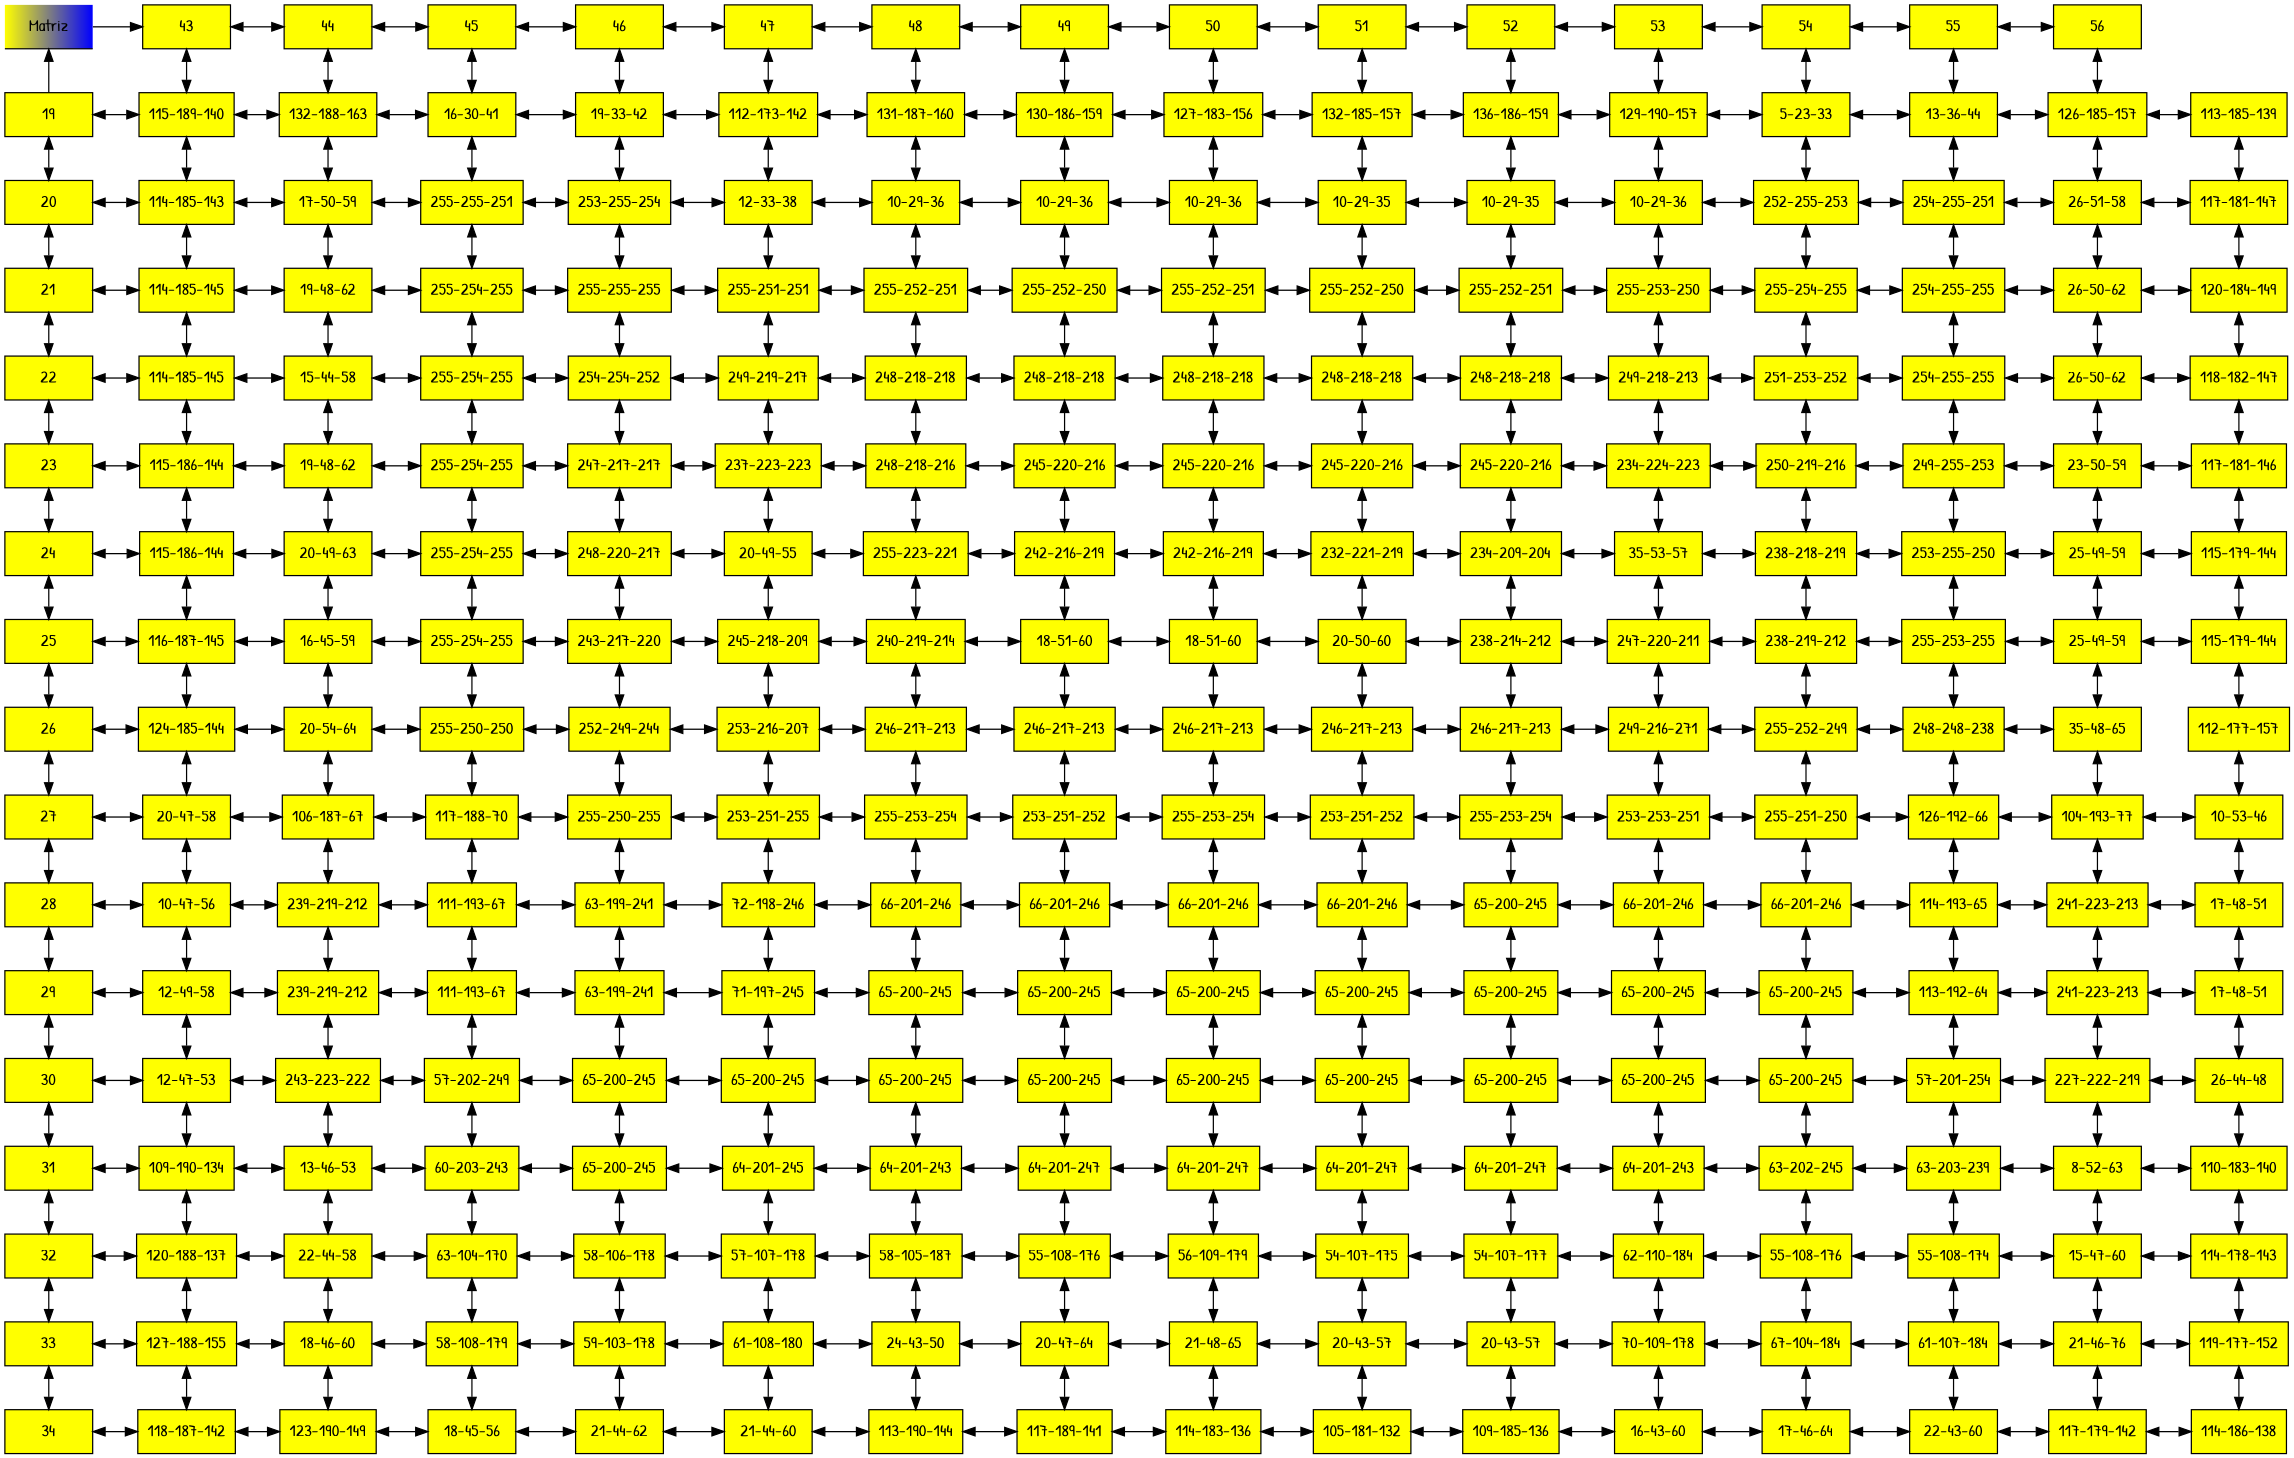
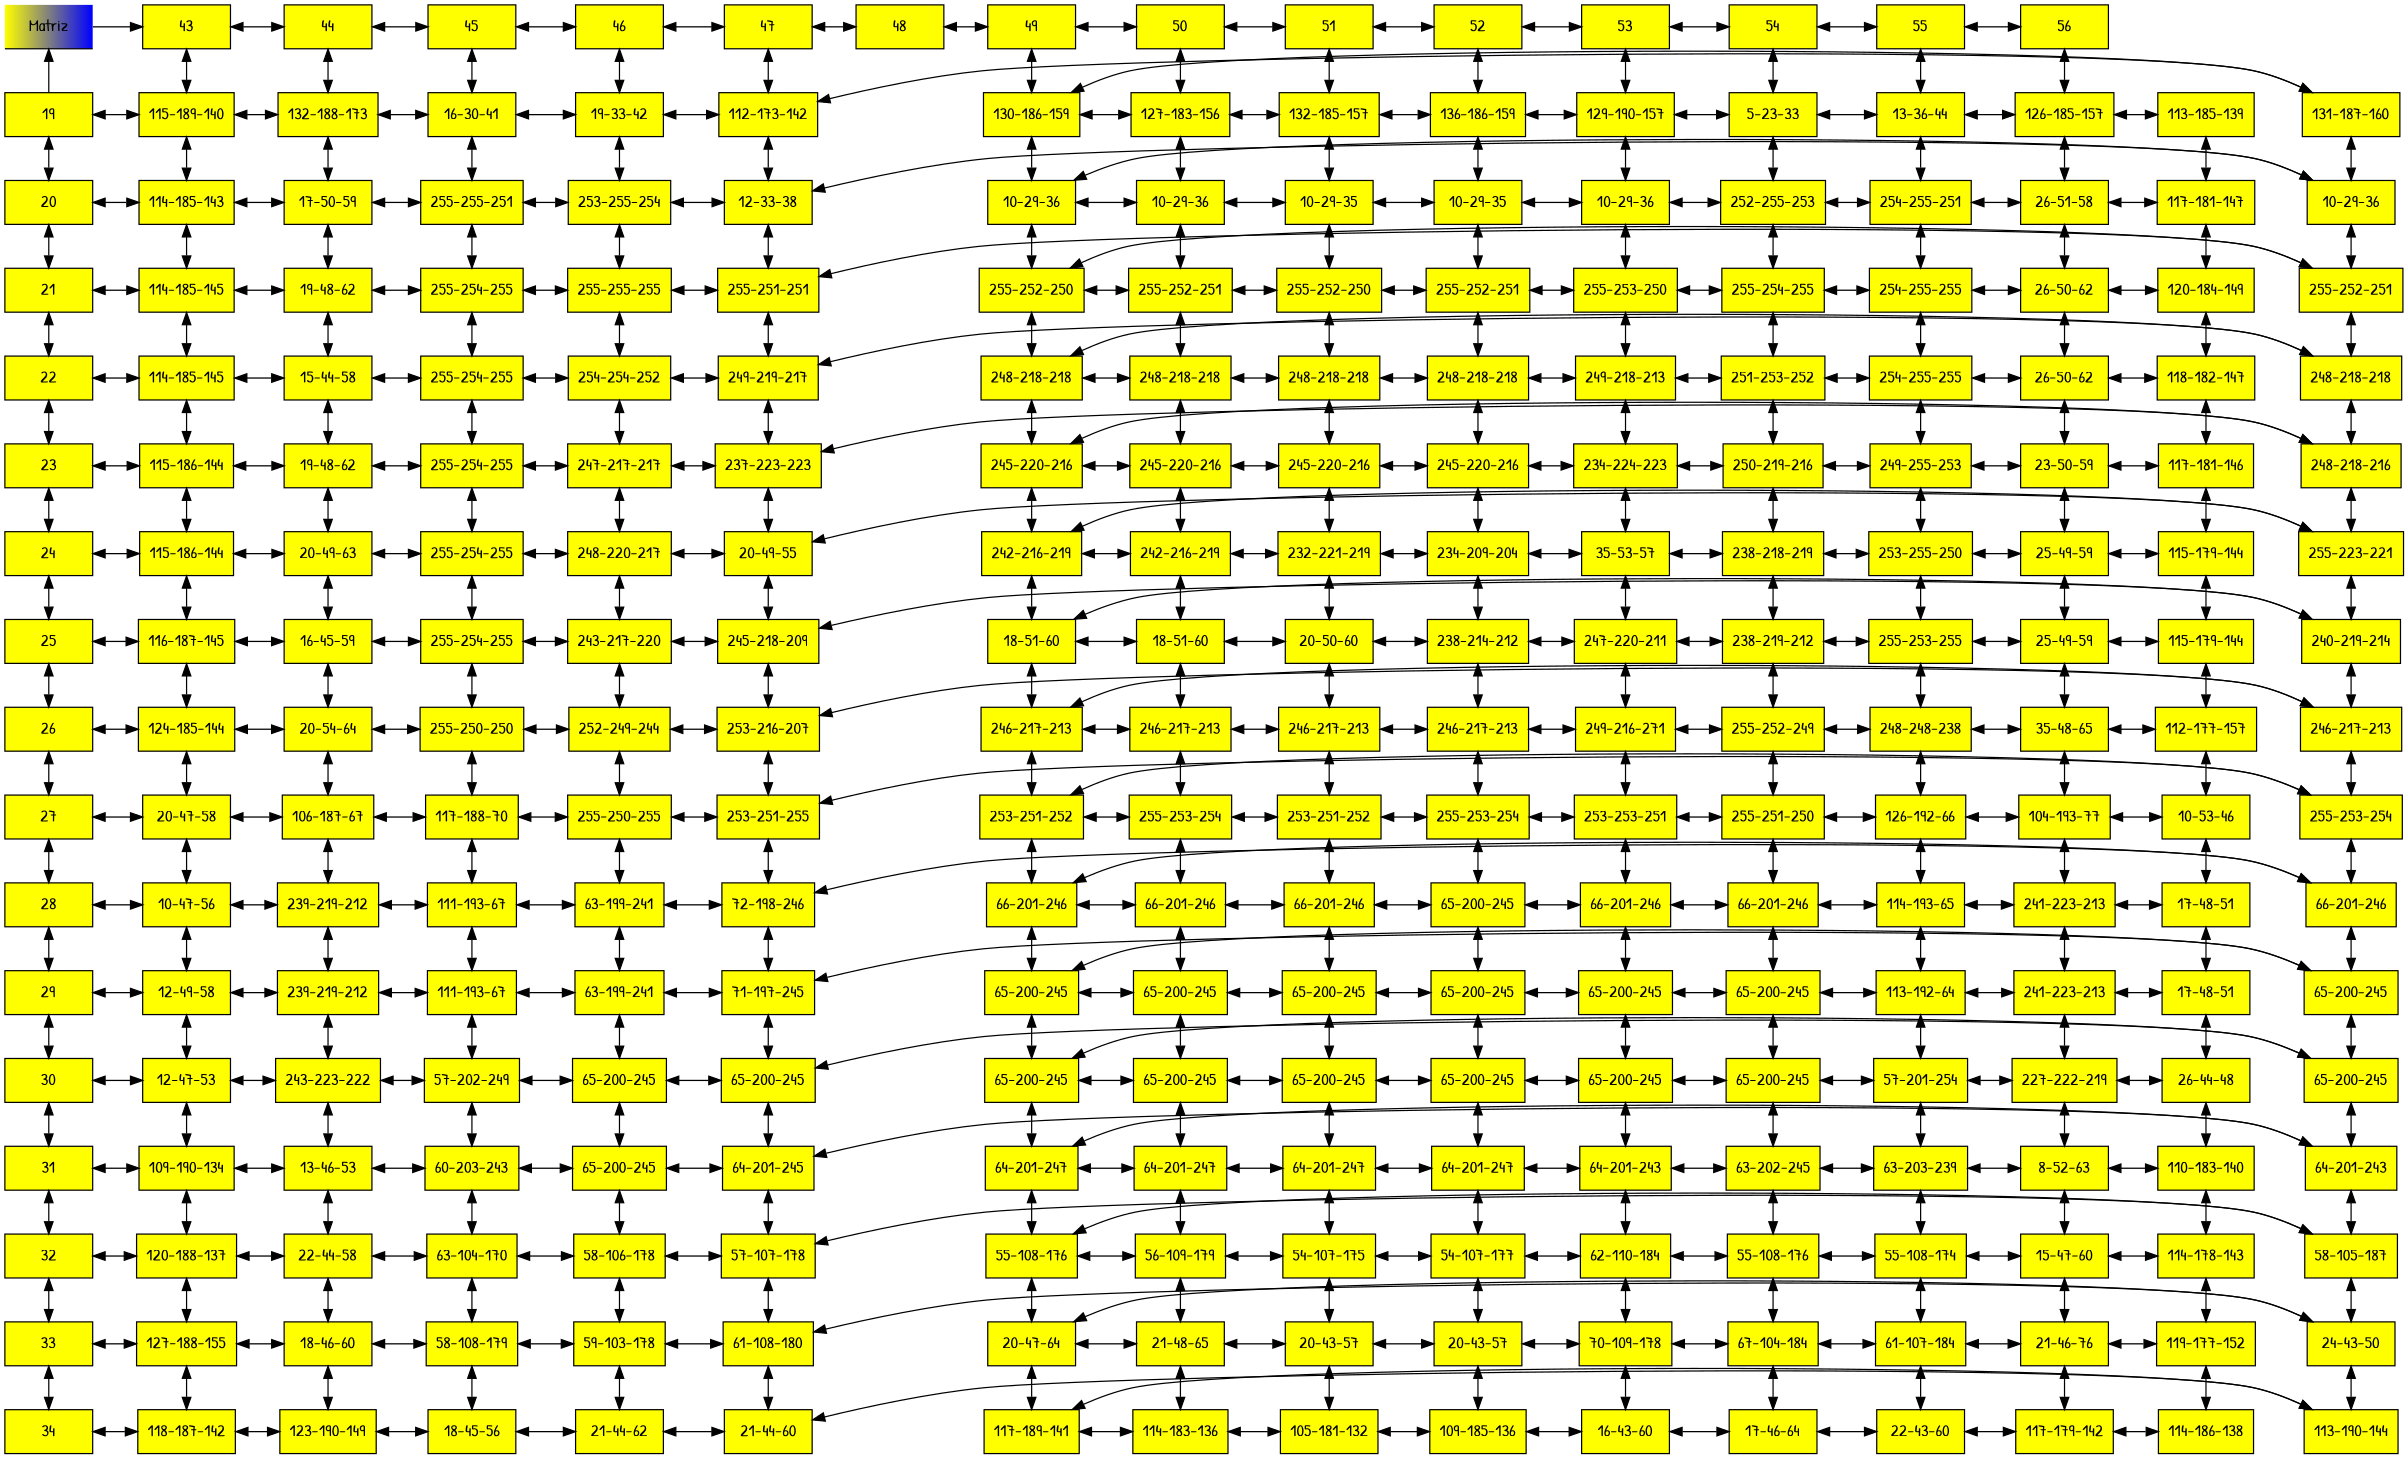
(916, 71) -> none
(328, 115) -> (328, 115)
none -> (2132, 729)
